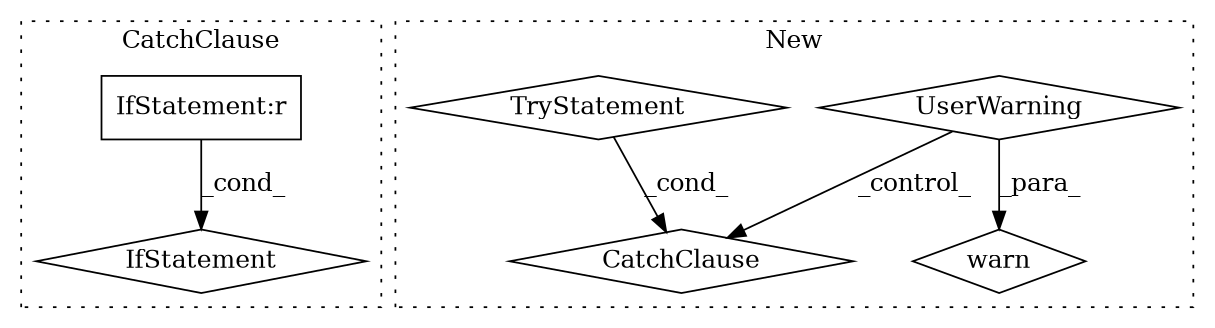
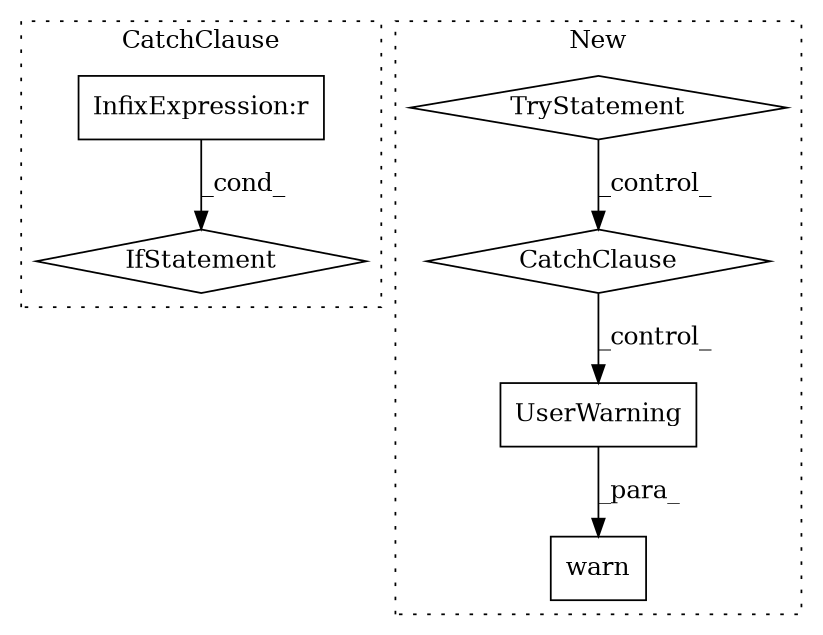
(201, 108) -> (201, 108)
(999, 108) -> (598, 415)
(848, 181) -> (598, 329)
(687, 184) -> (655, 184)
(999, 261) -> (598, 568)
